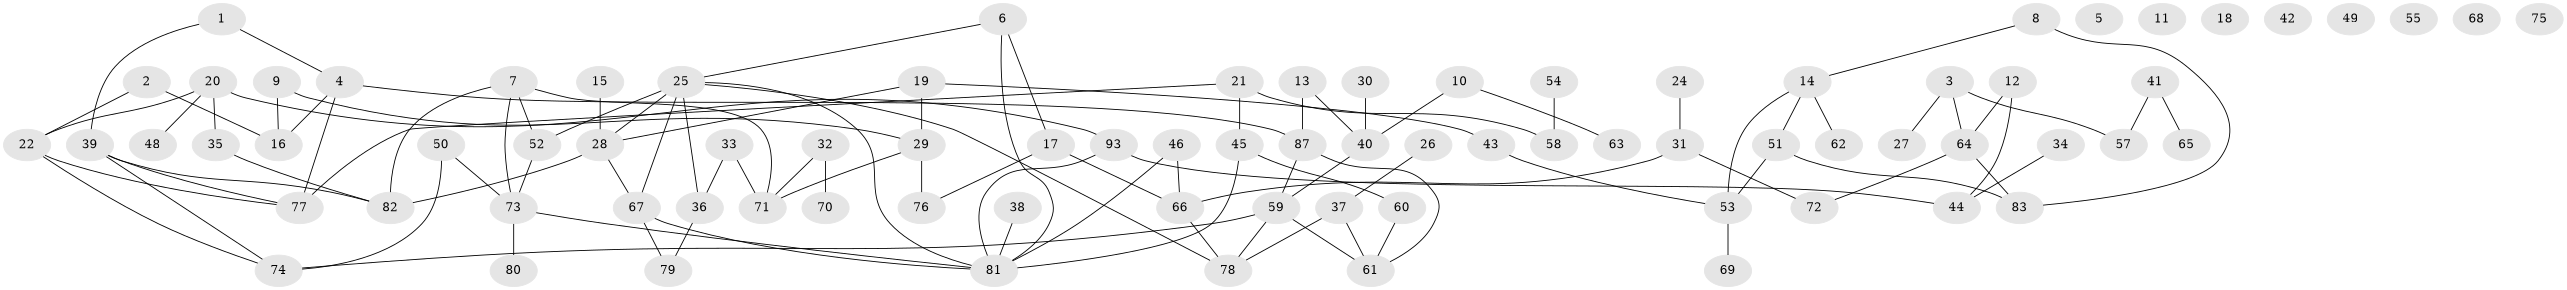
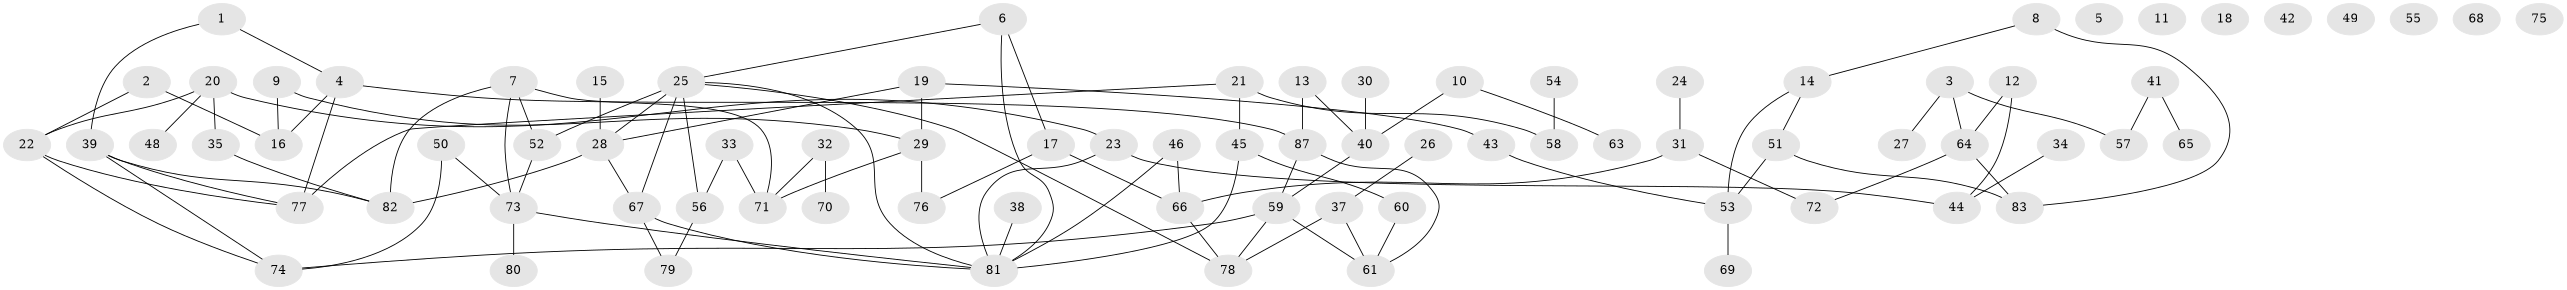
(1114, 145) -> (1114, 145)
(1839, 145) -> none
(700, 208) -> (700, 208)
